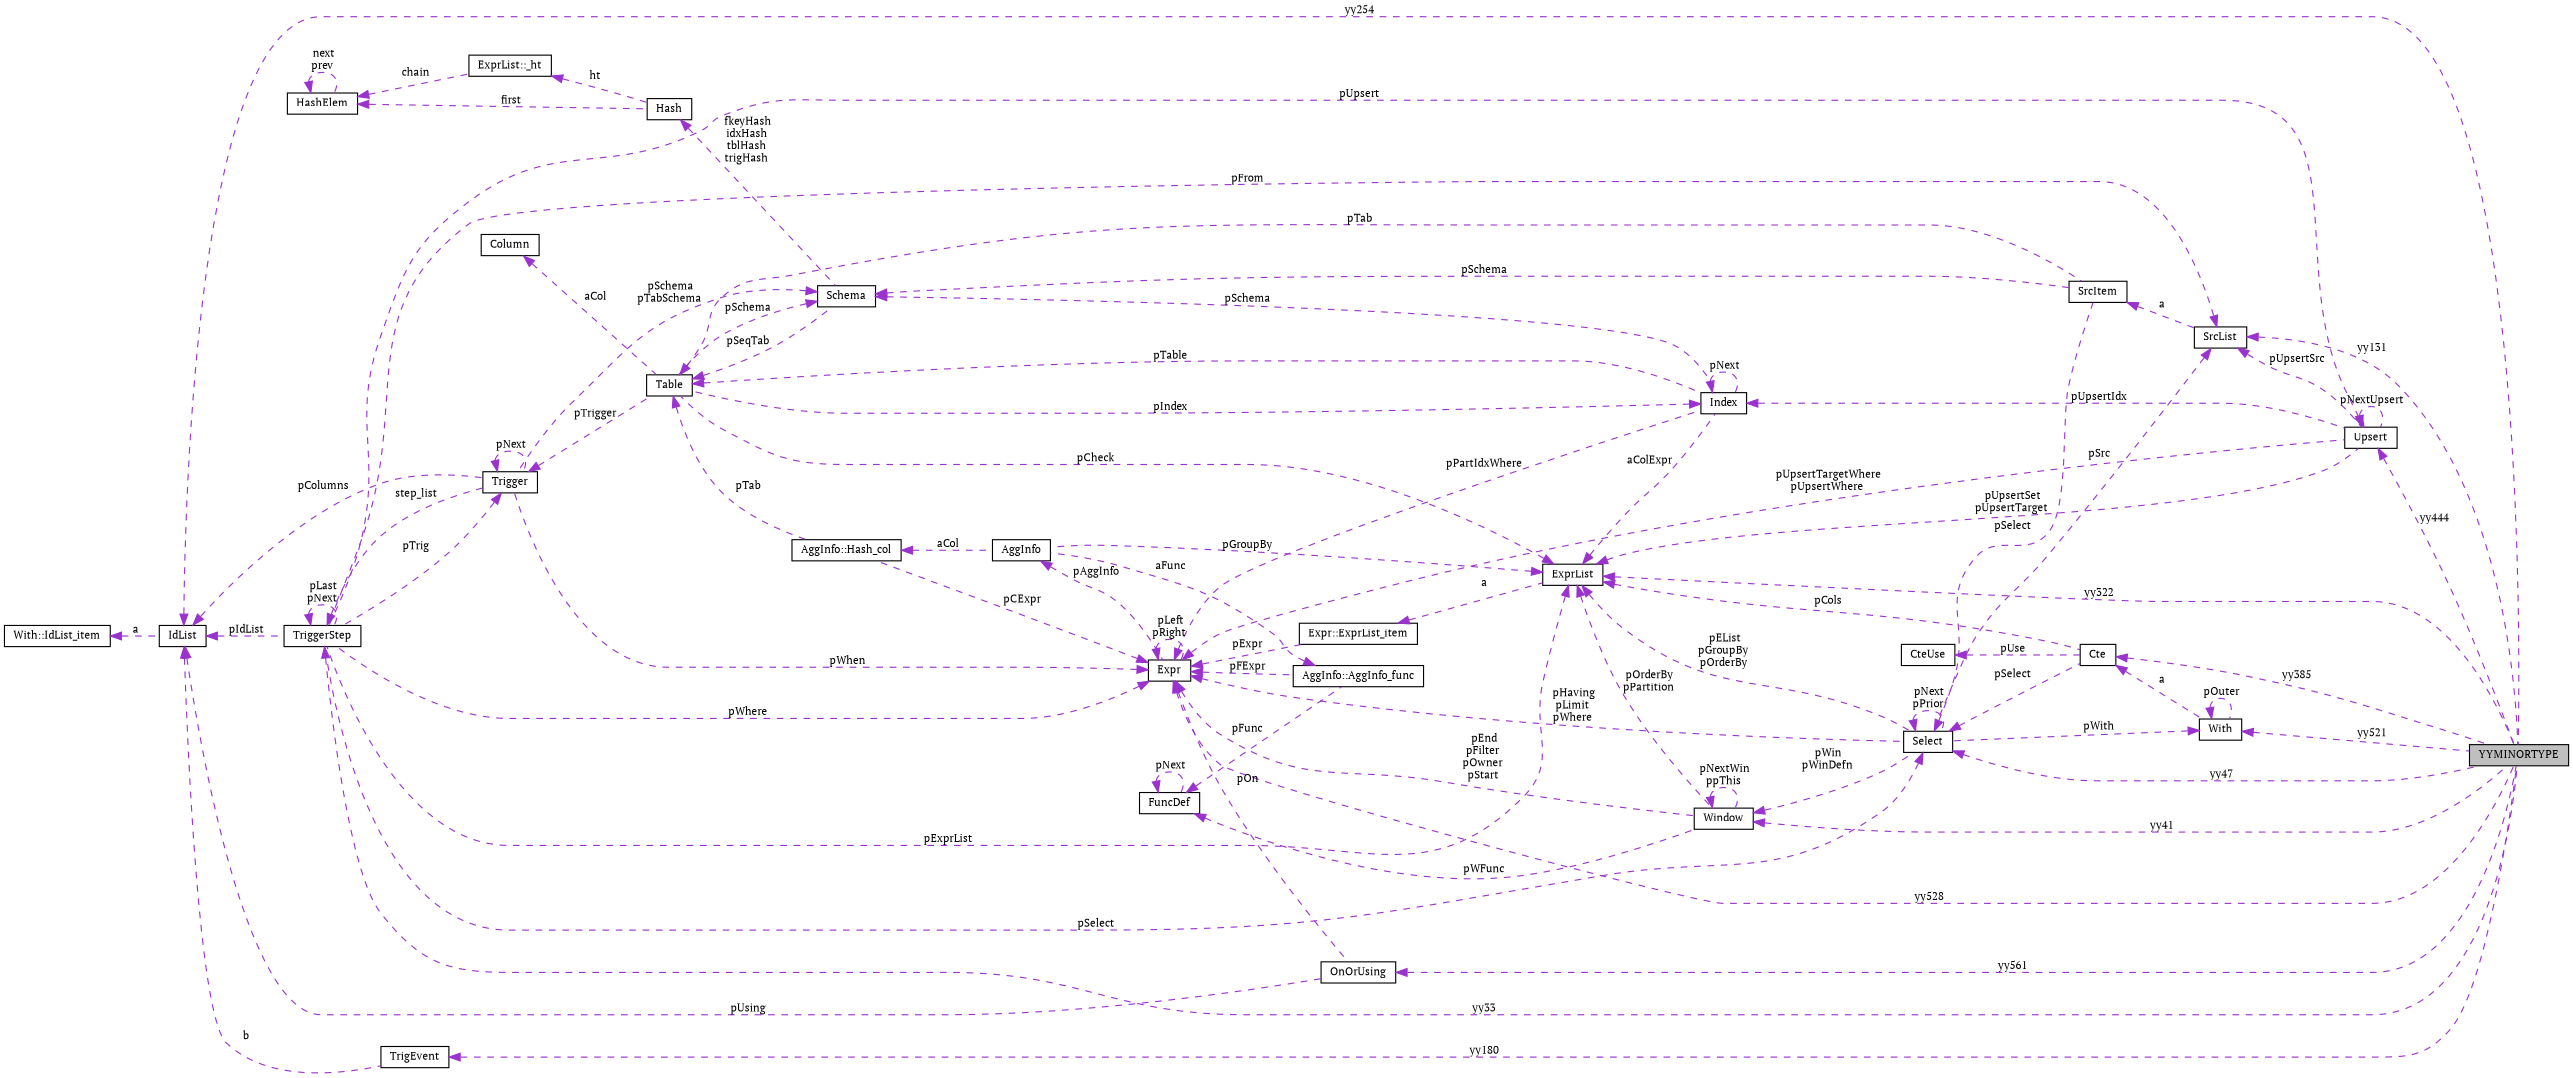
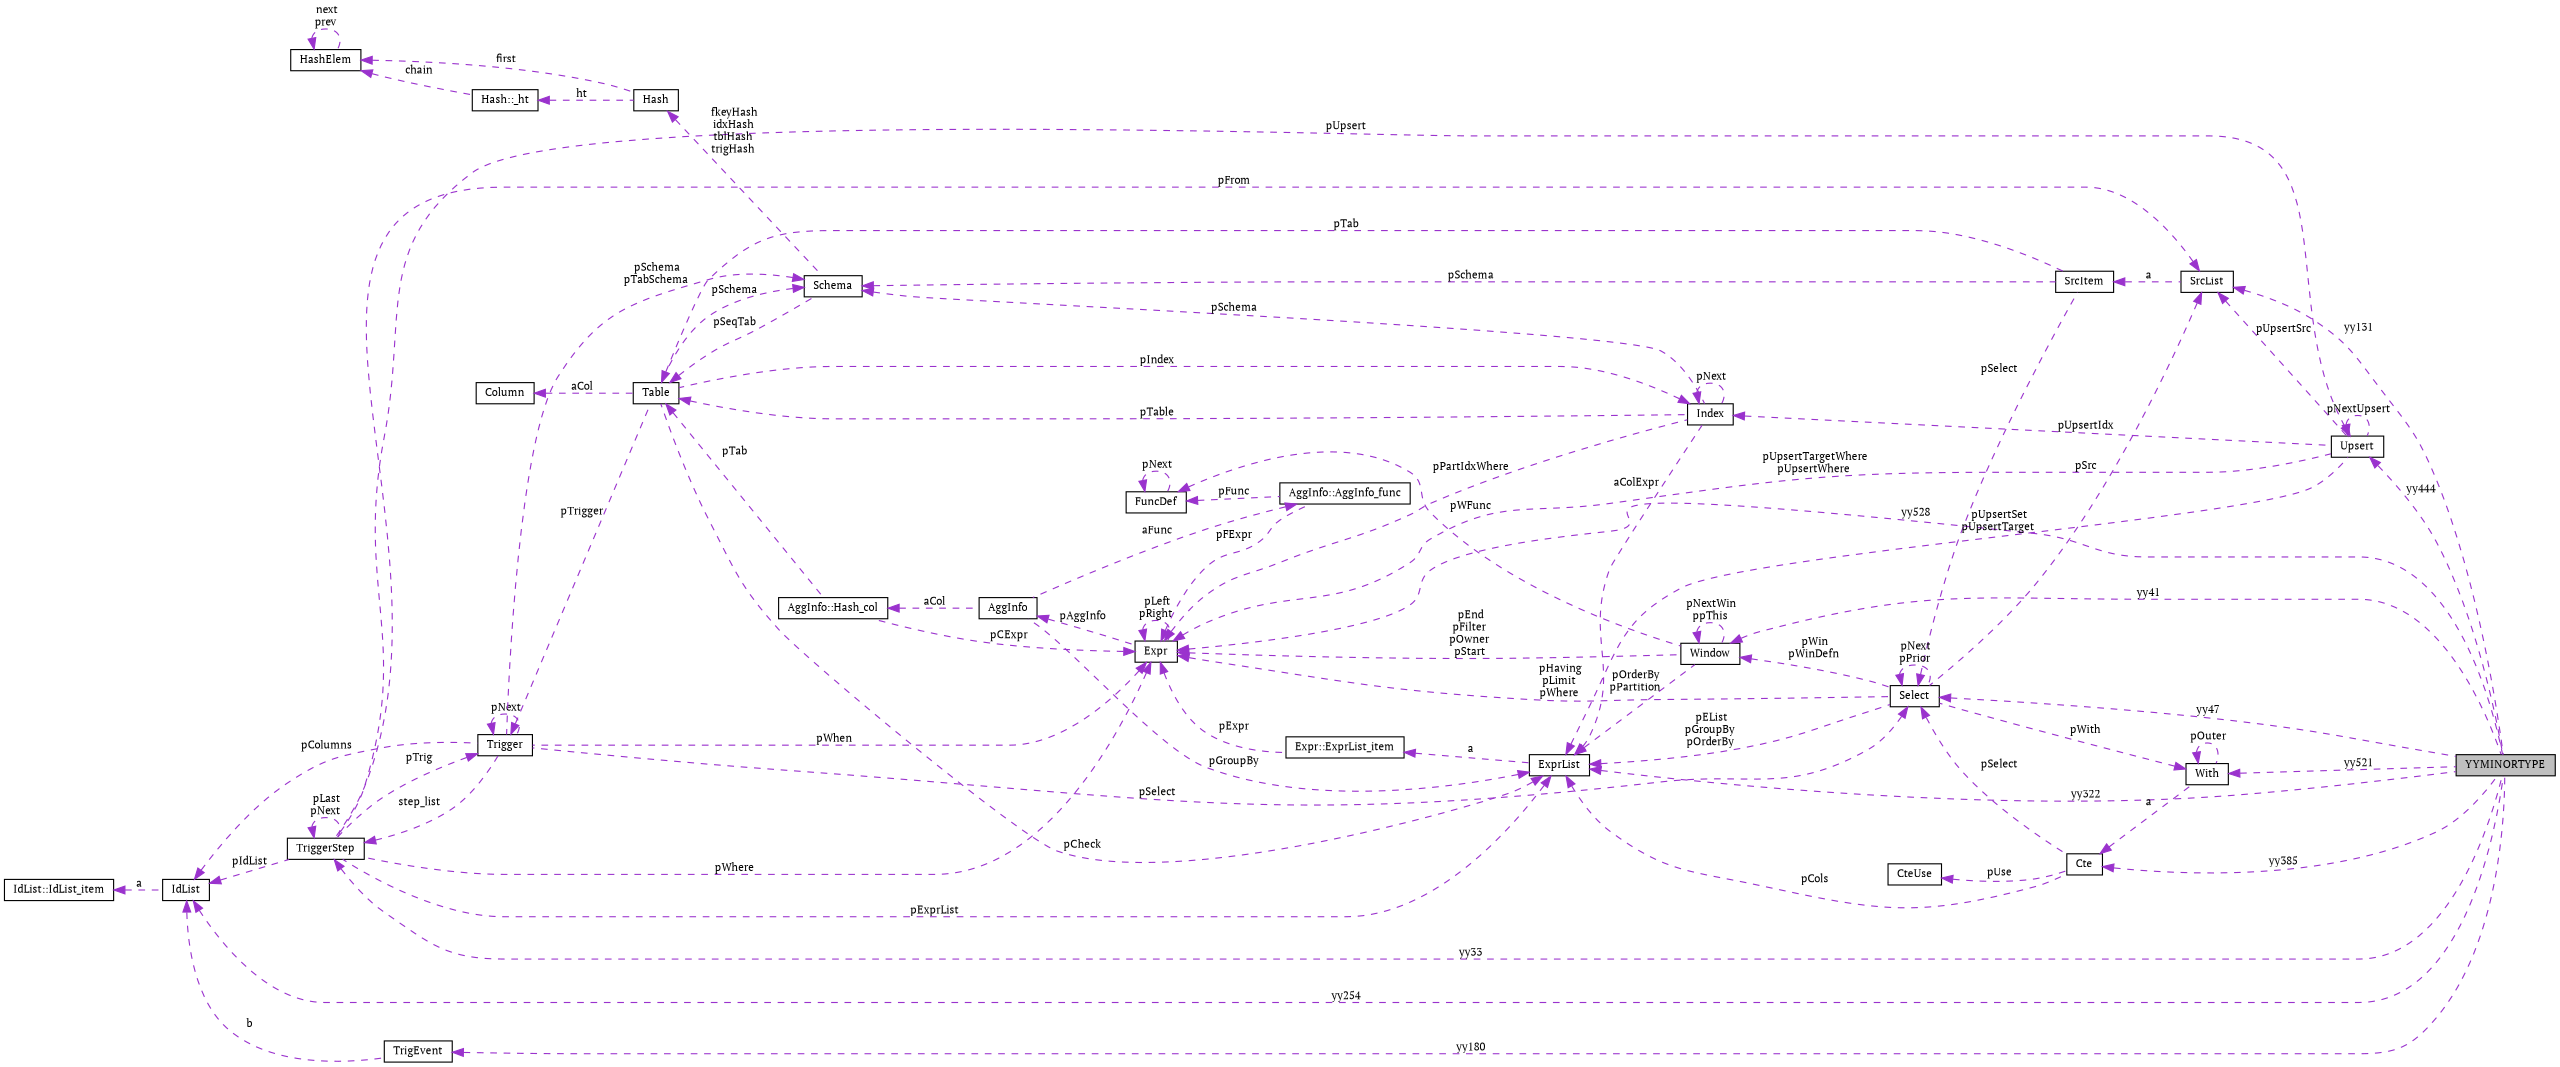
(510, 66) -> (505, 100)
(57, 636) -> (59, 890)
(1052, 930) -> (1226, 803)
(1358, 972) -> none
